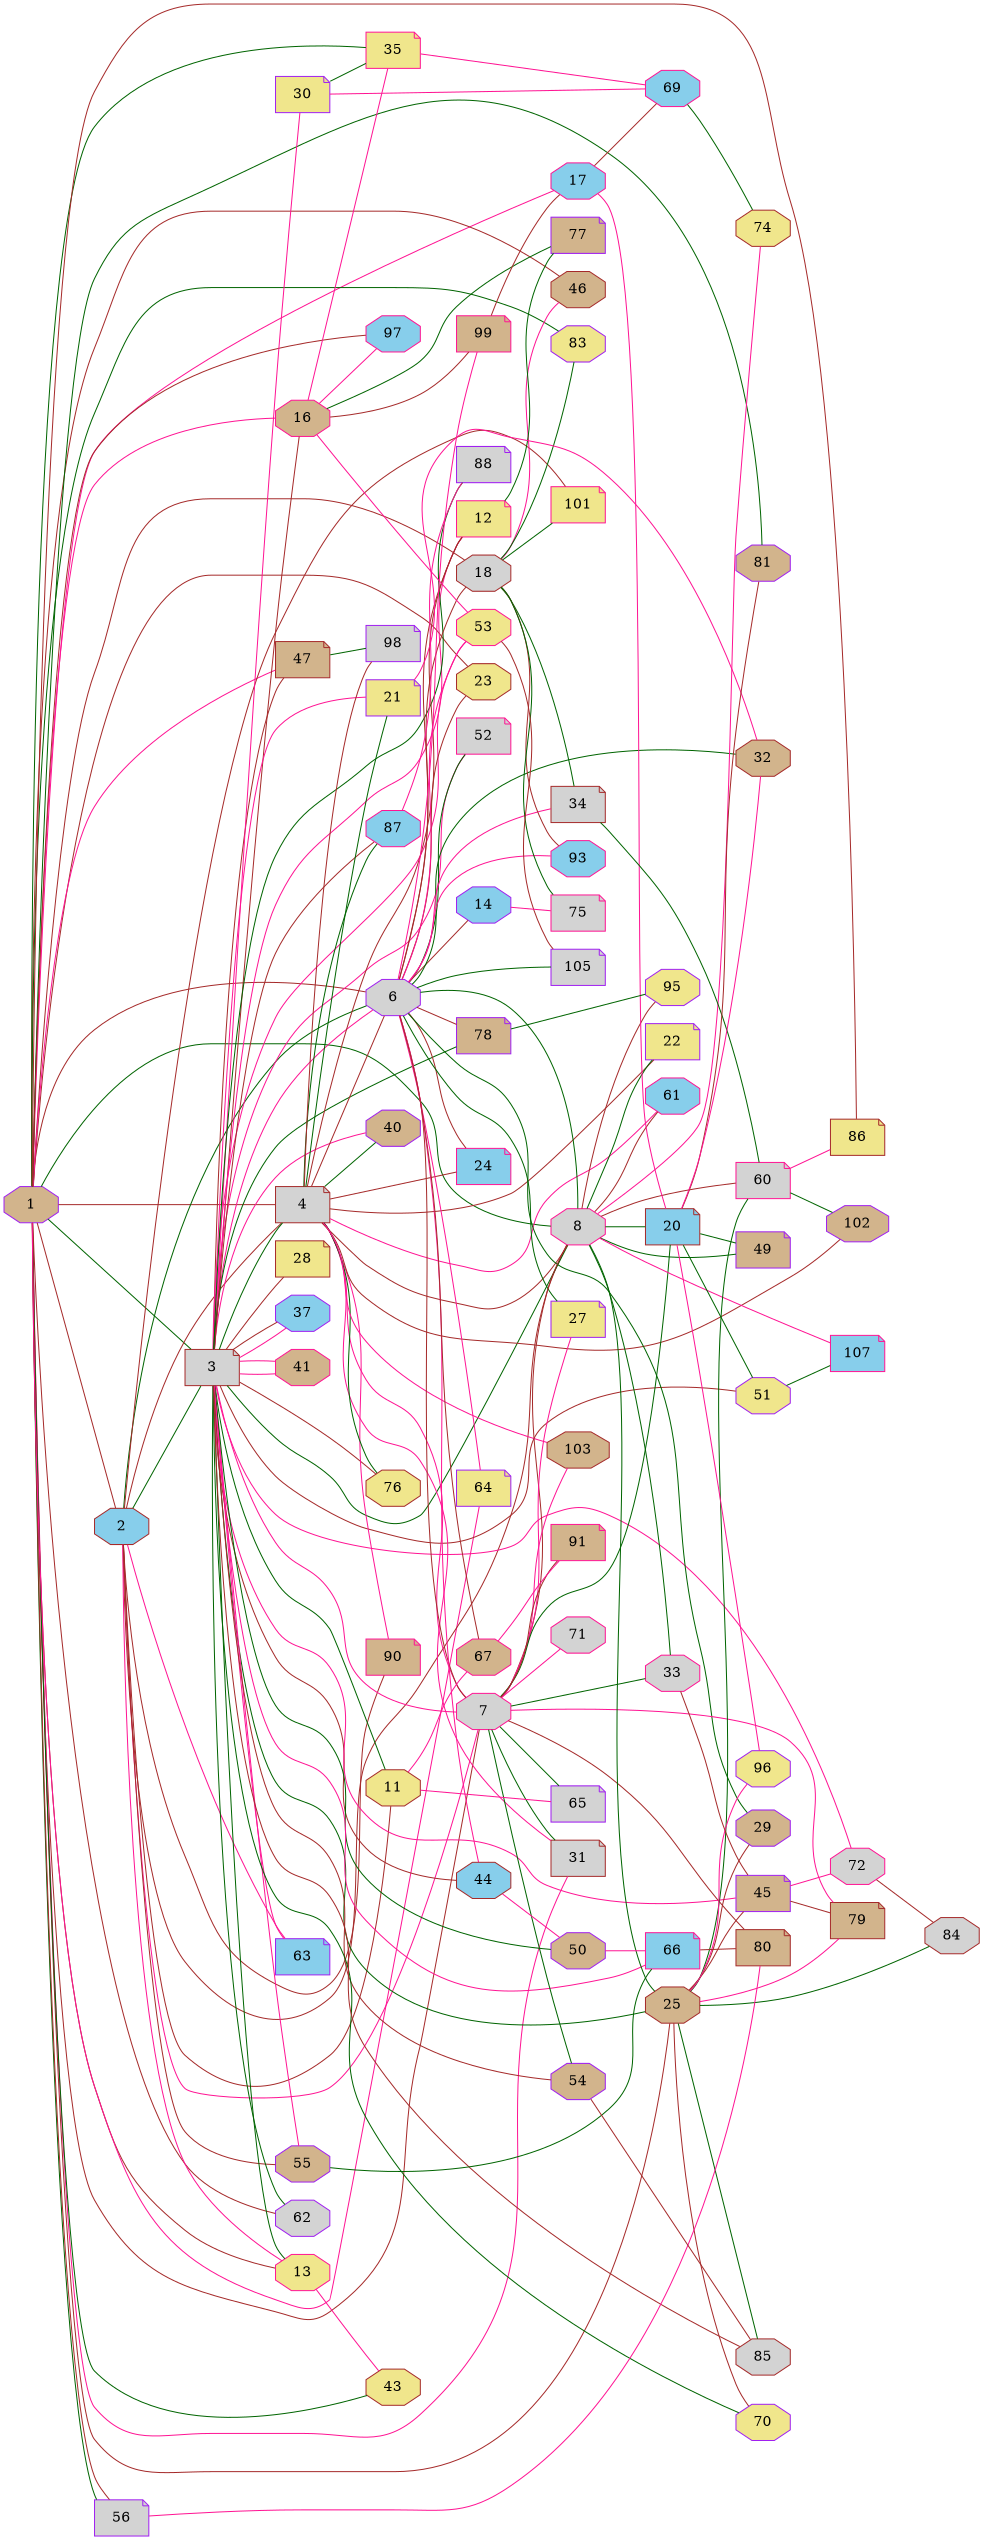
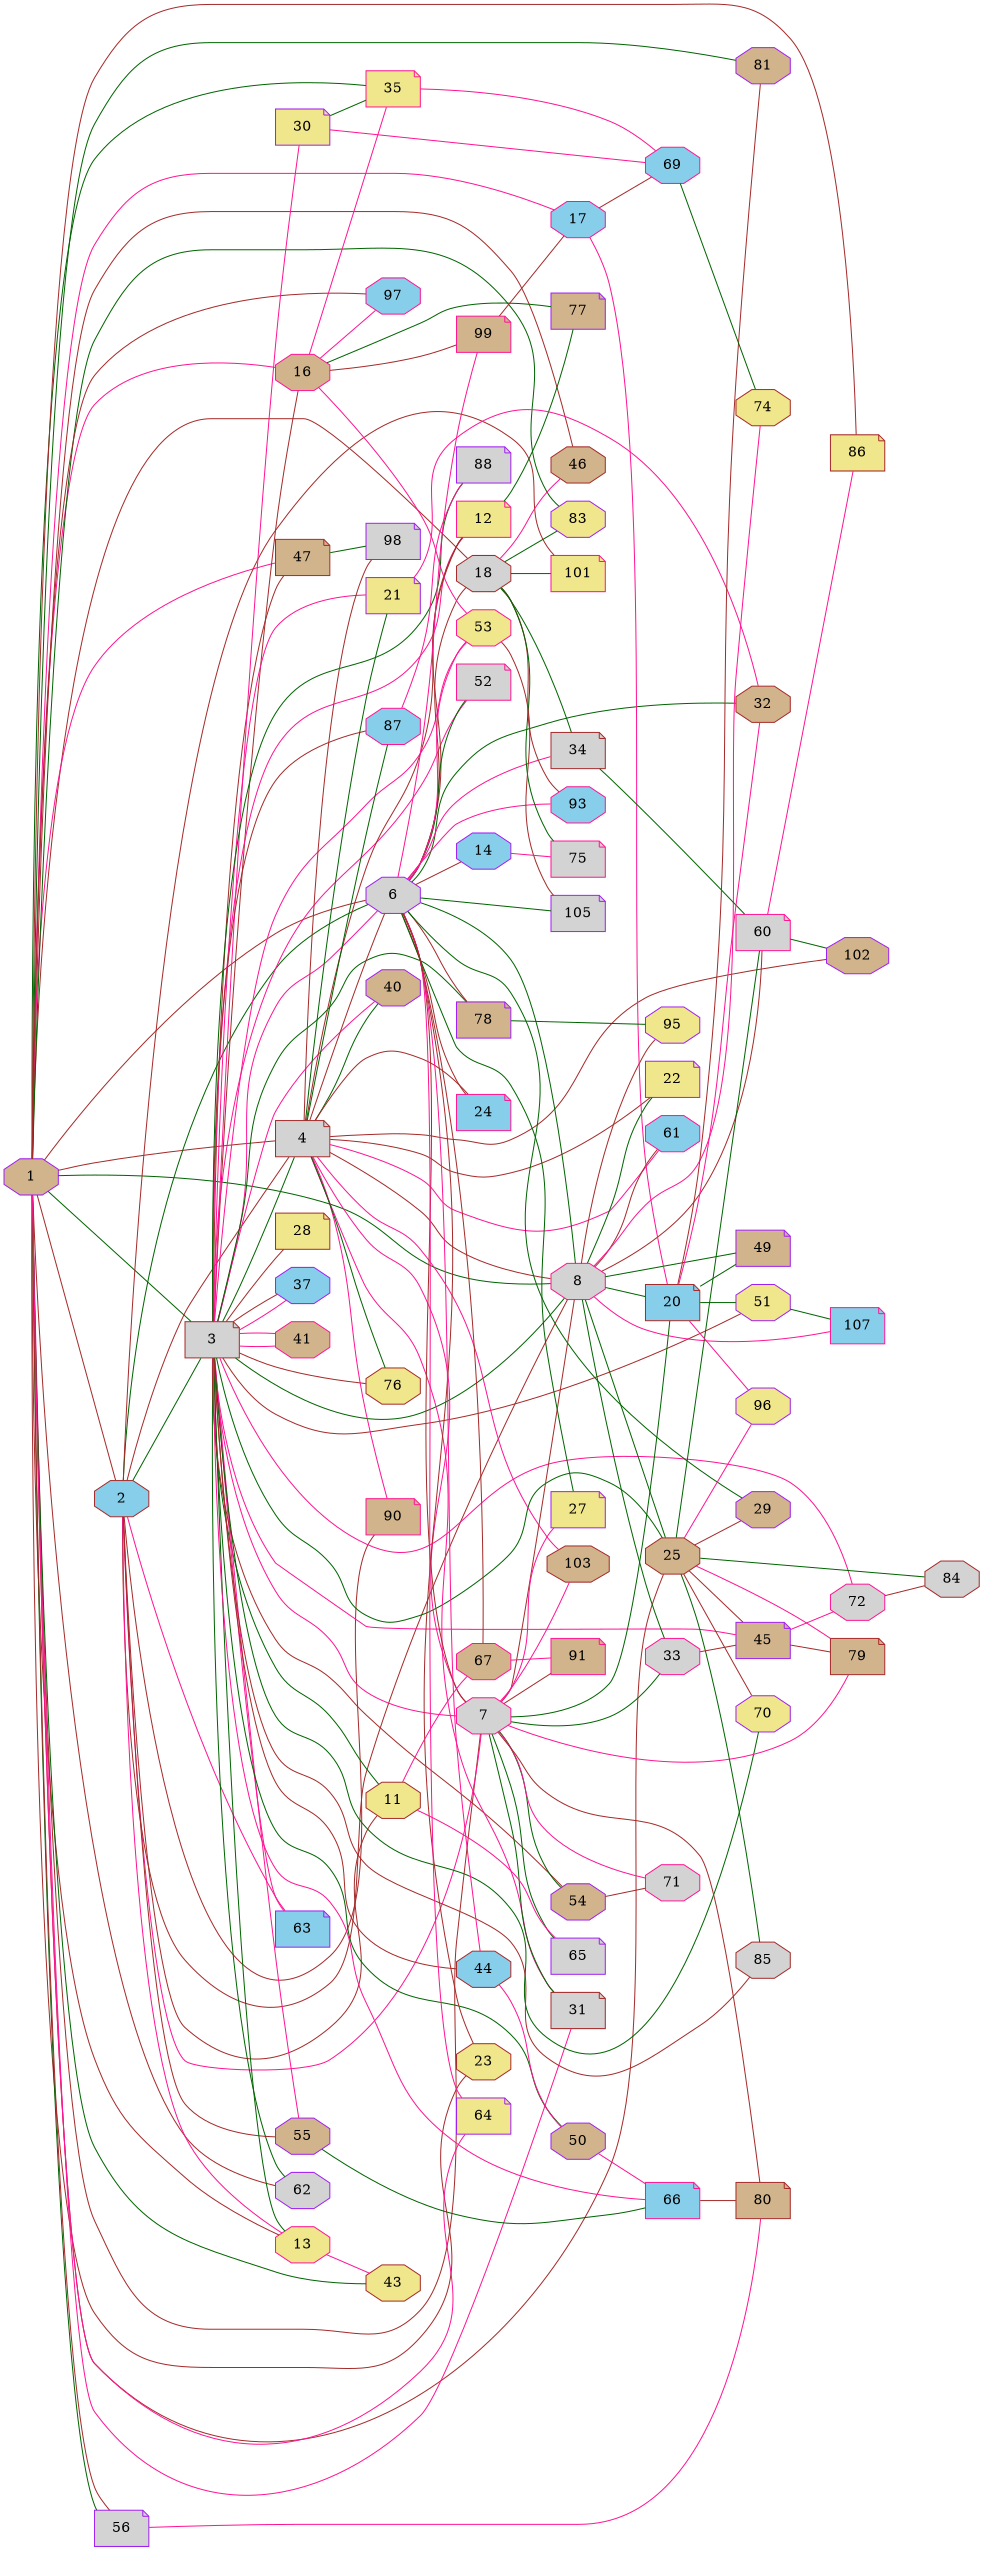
(671, 2219) -> (625, 1892)
